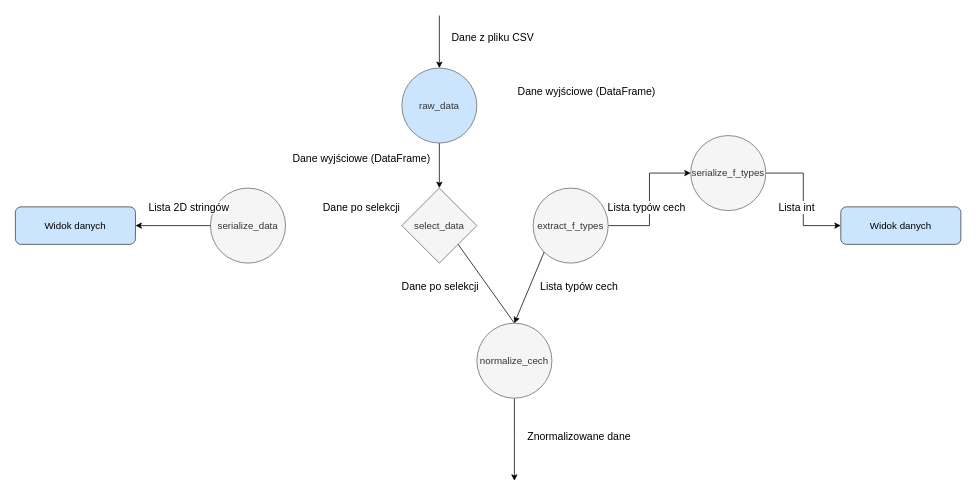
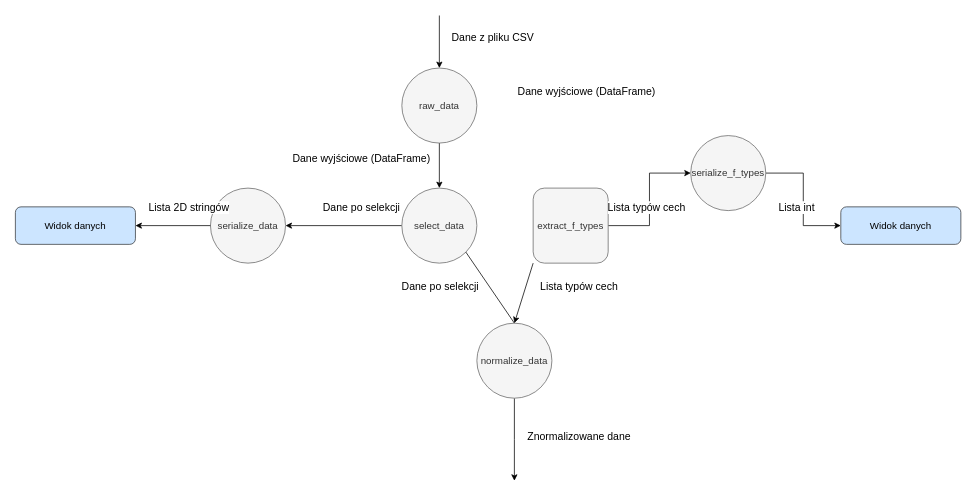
(439, 105) -> (439, 105)
none -> (346, 225)
(439, 225) -> (439, 225)
(570, 225) -> (570, 225)
(514, 360) -> (514, 360)
